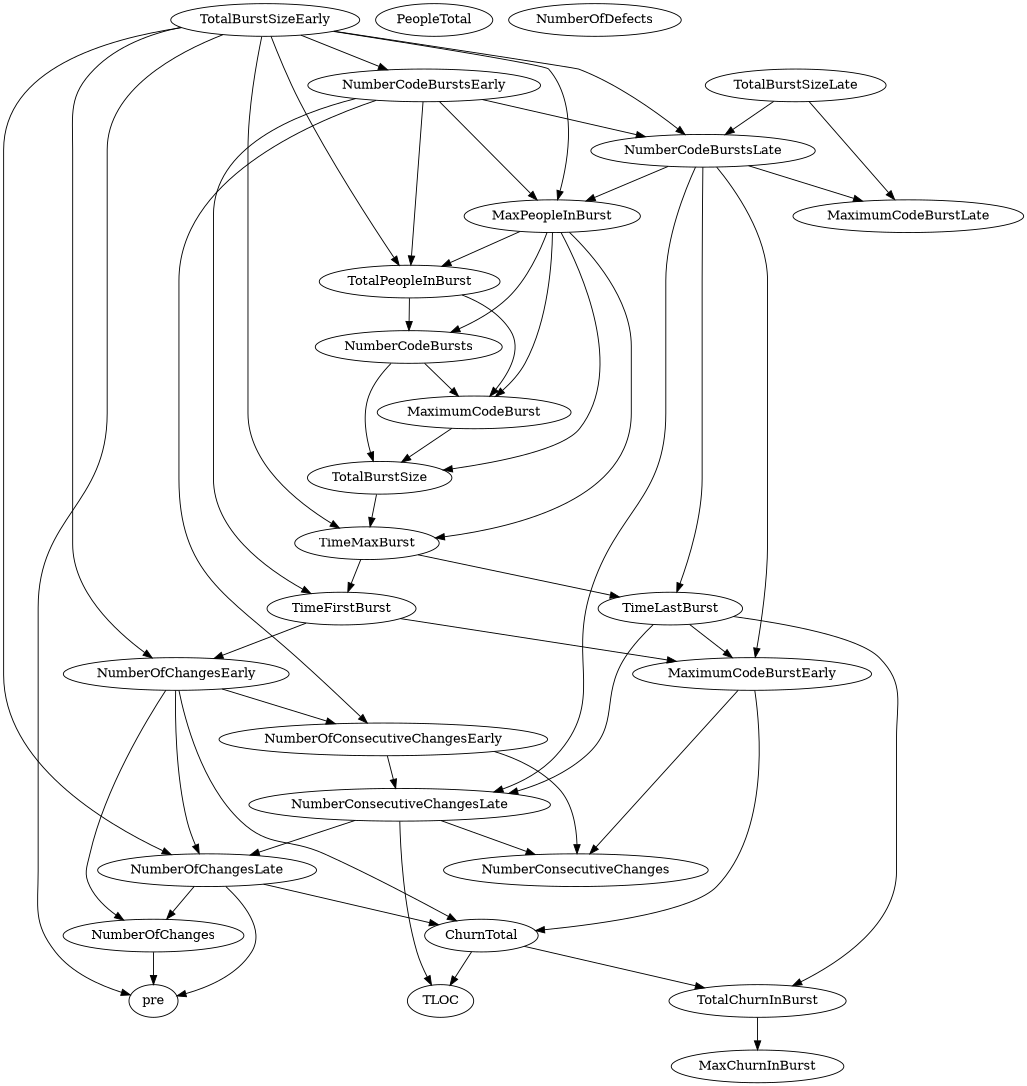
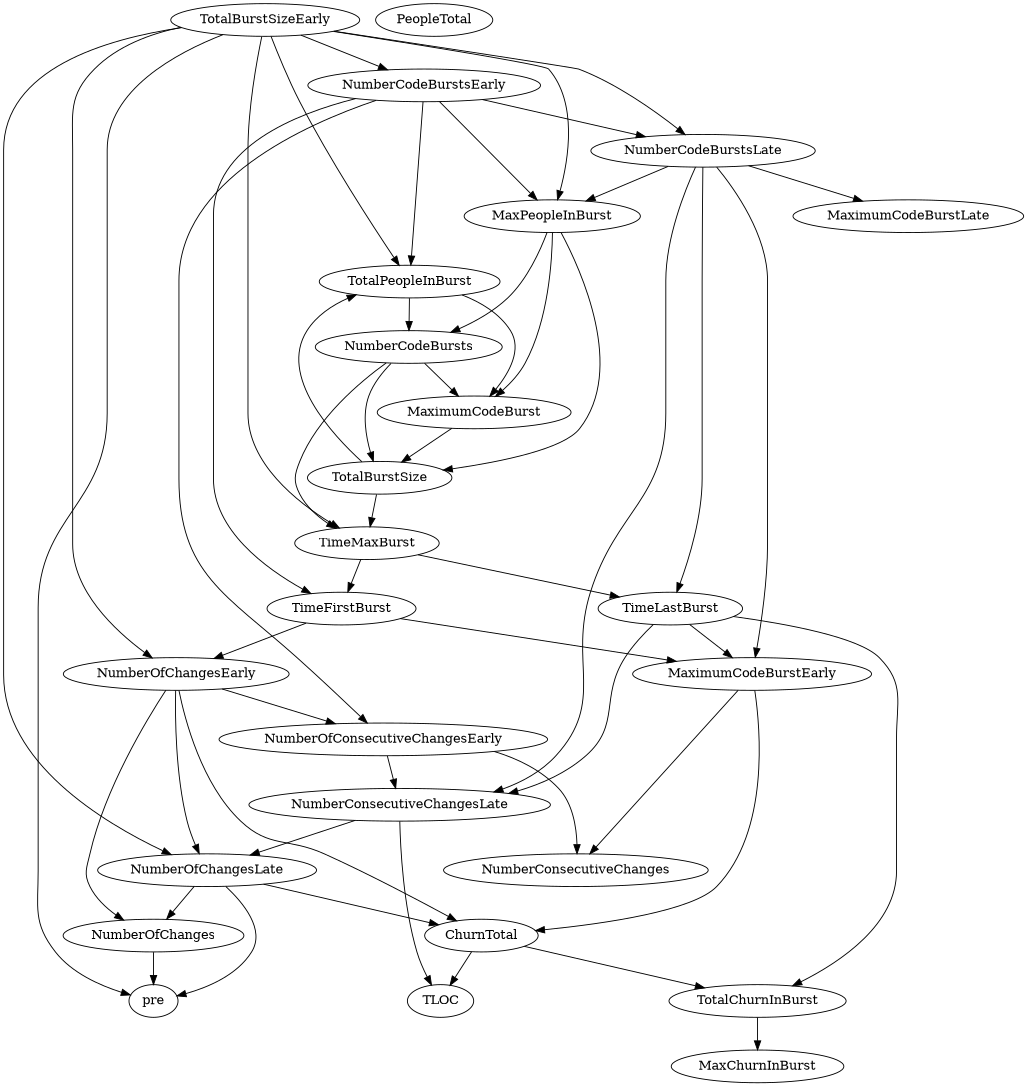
(595, 20) -> none
(796, 85) -> none
(485, 247) -> (302, 379)
(628, 435) -> (313, 436)
(484, 836) -> none
